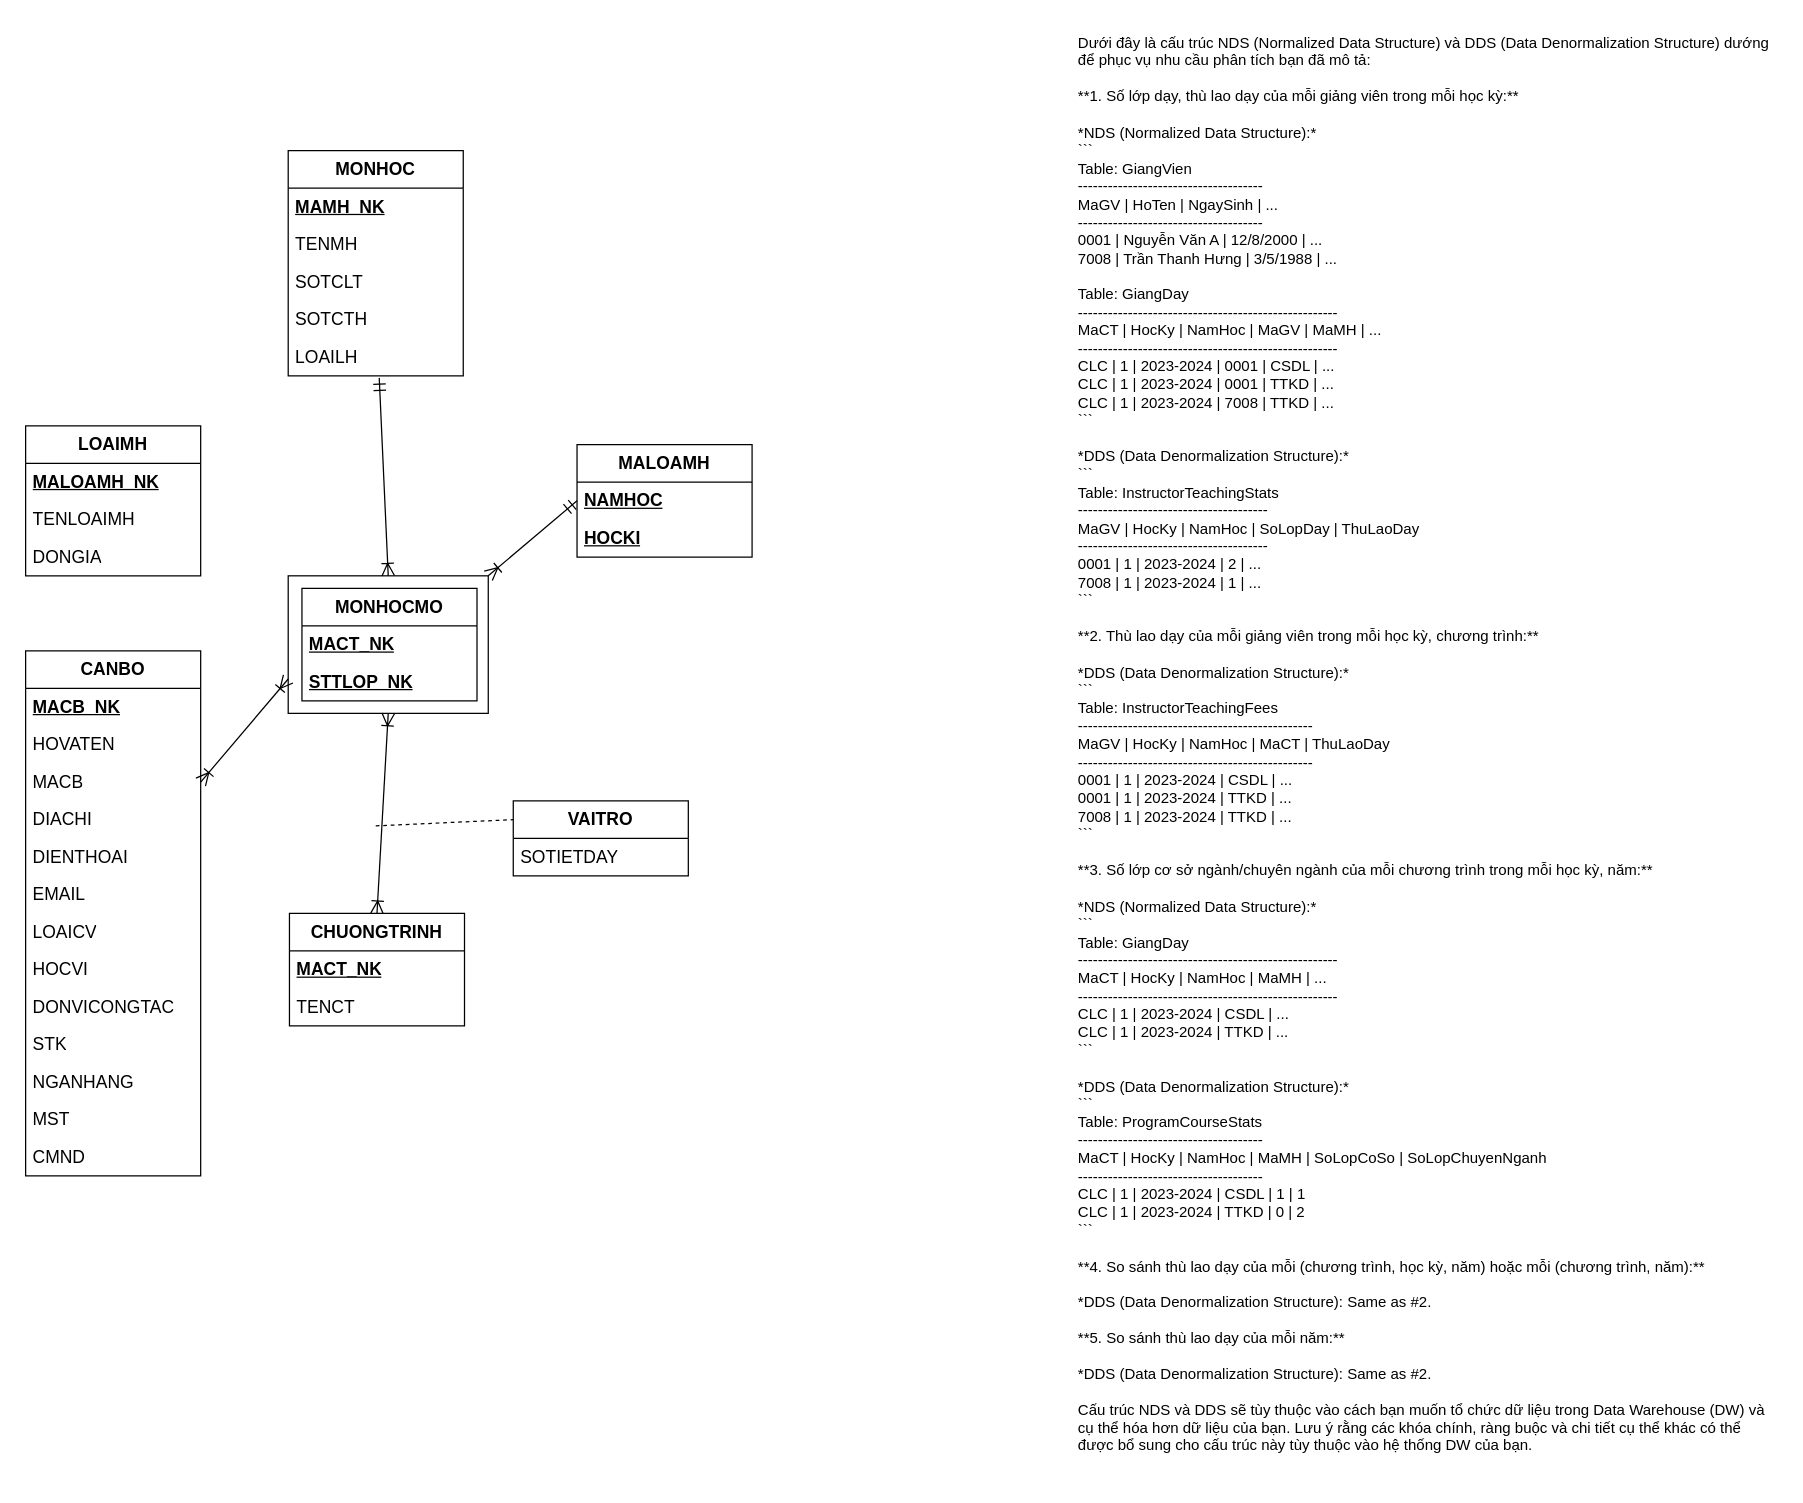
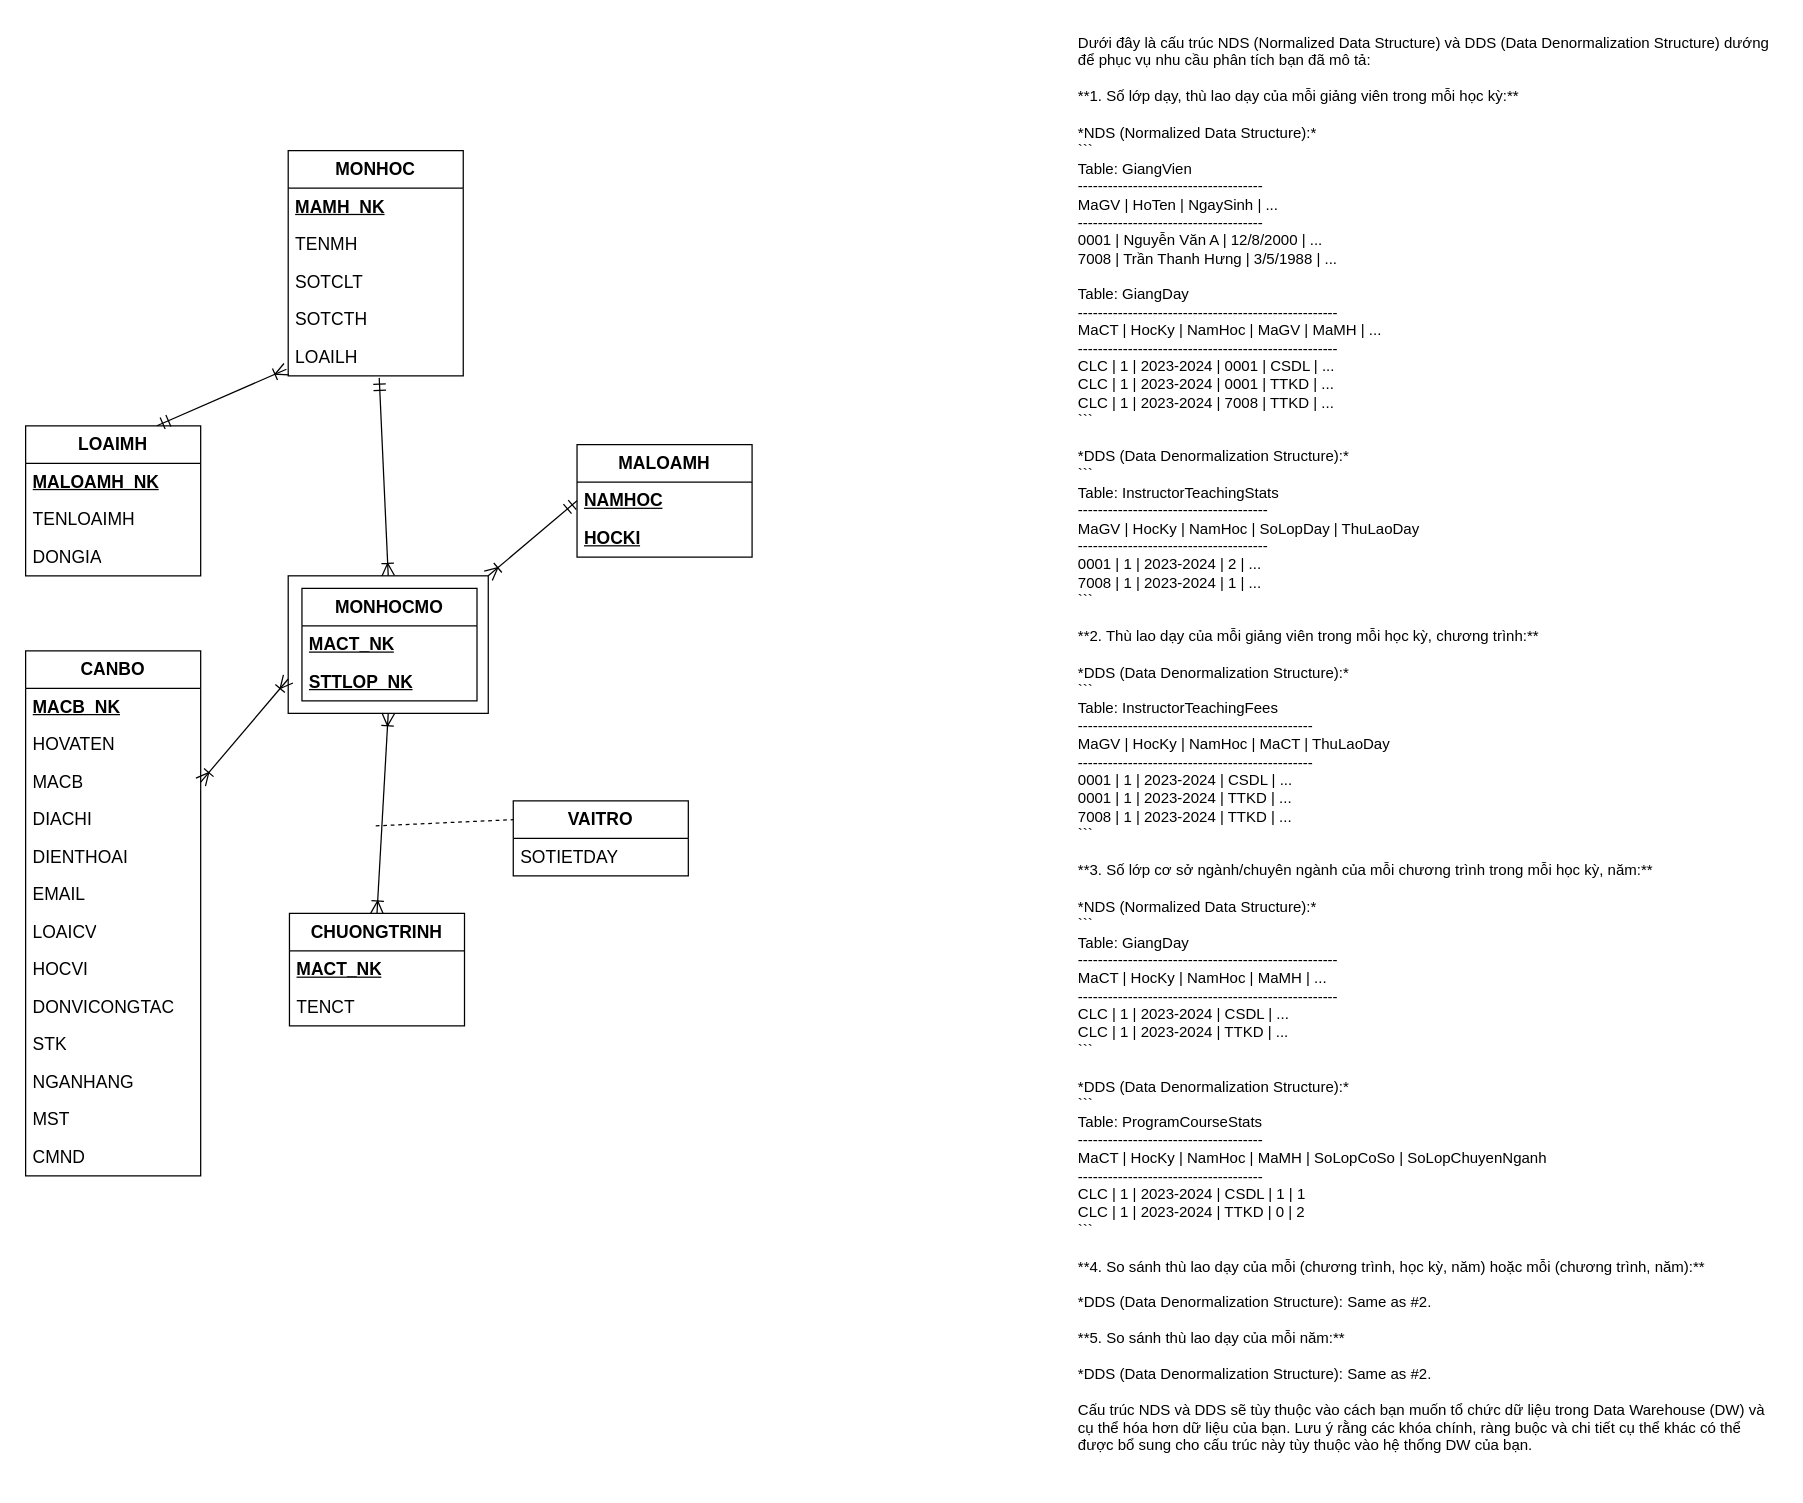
none -> (221, 398)
